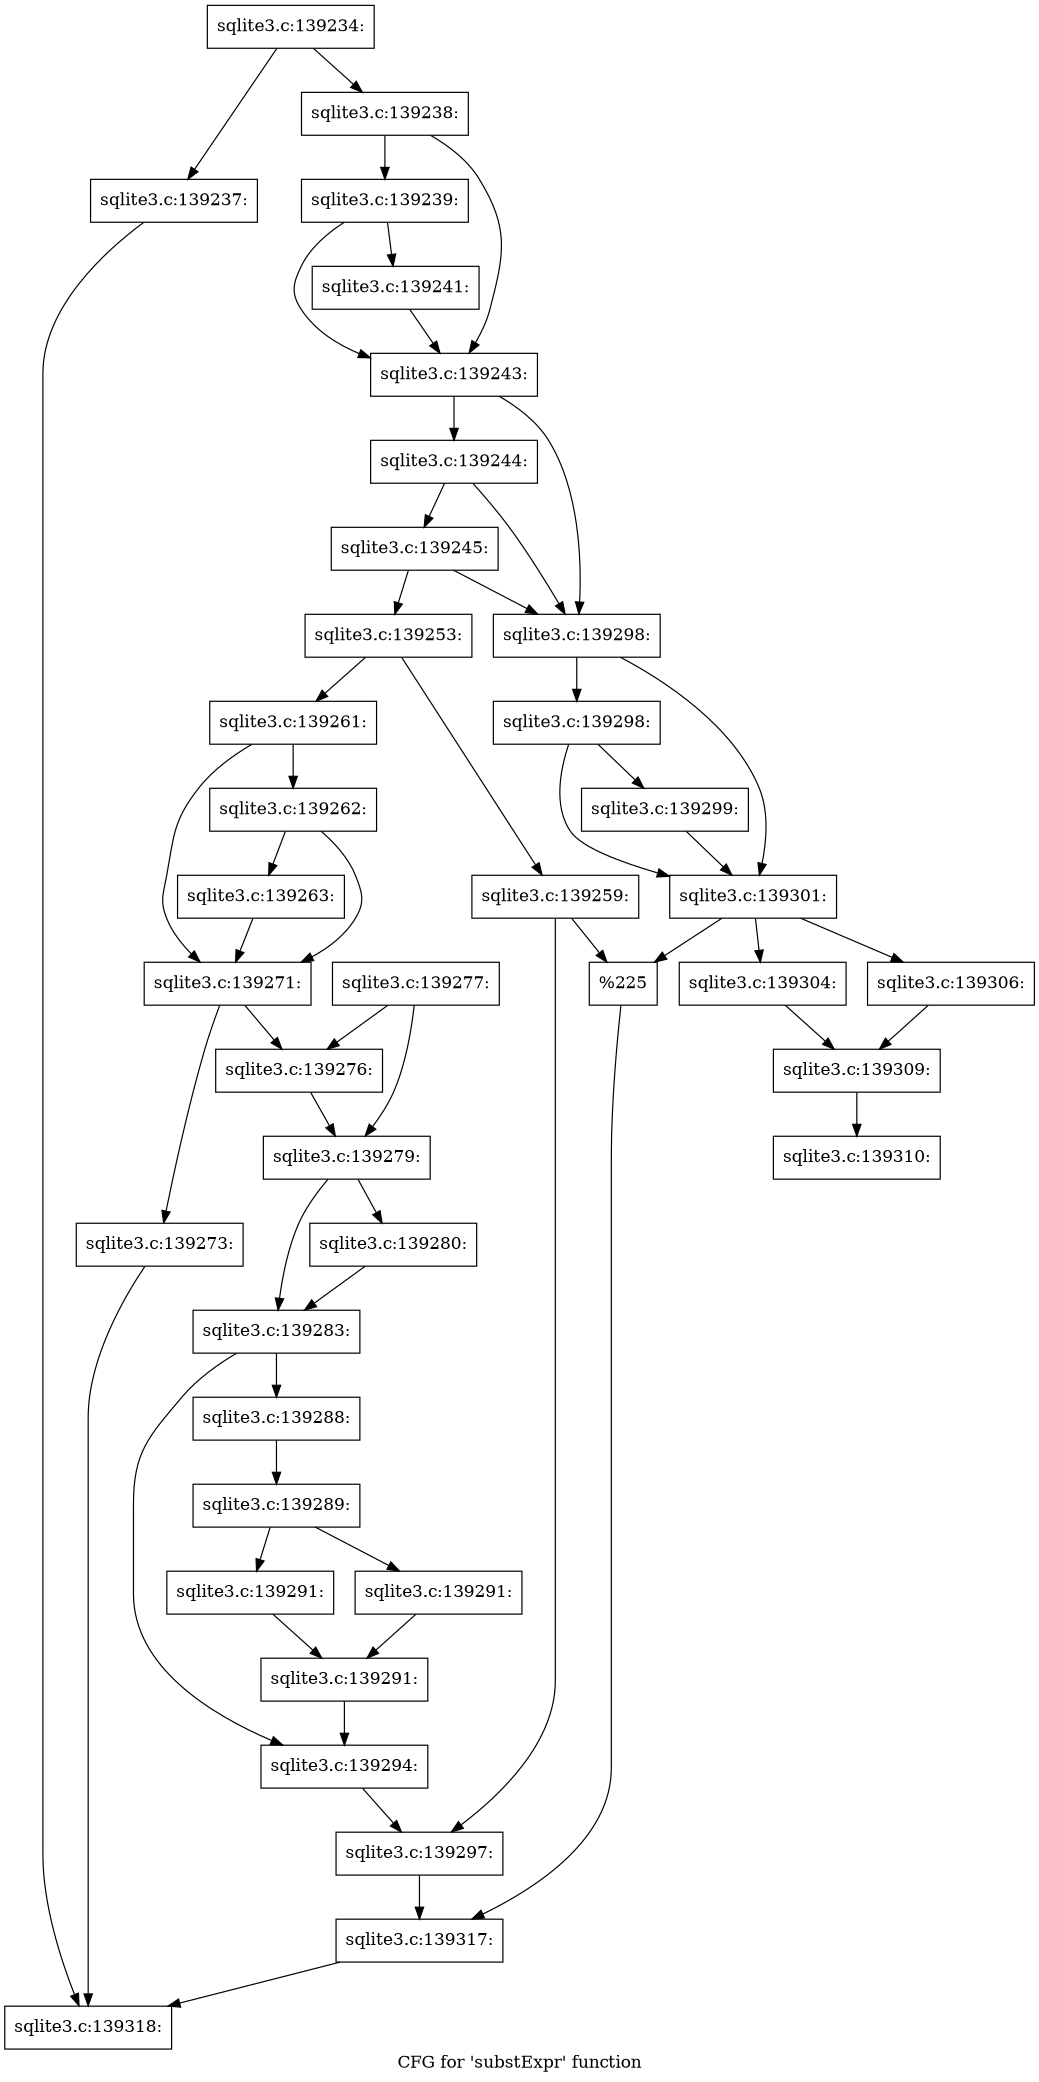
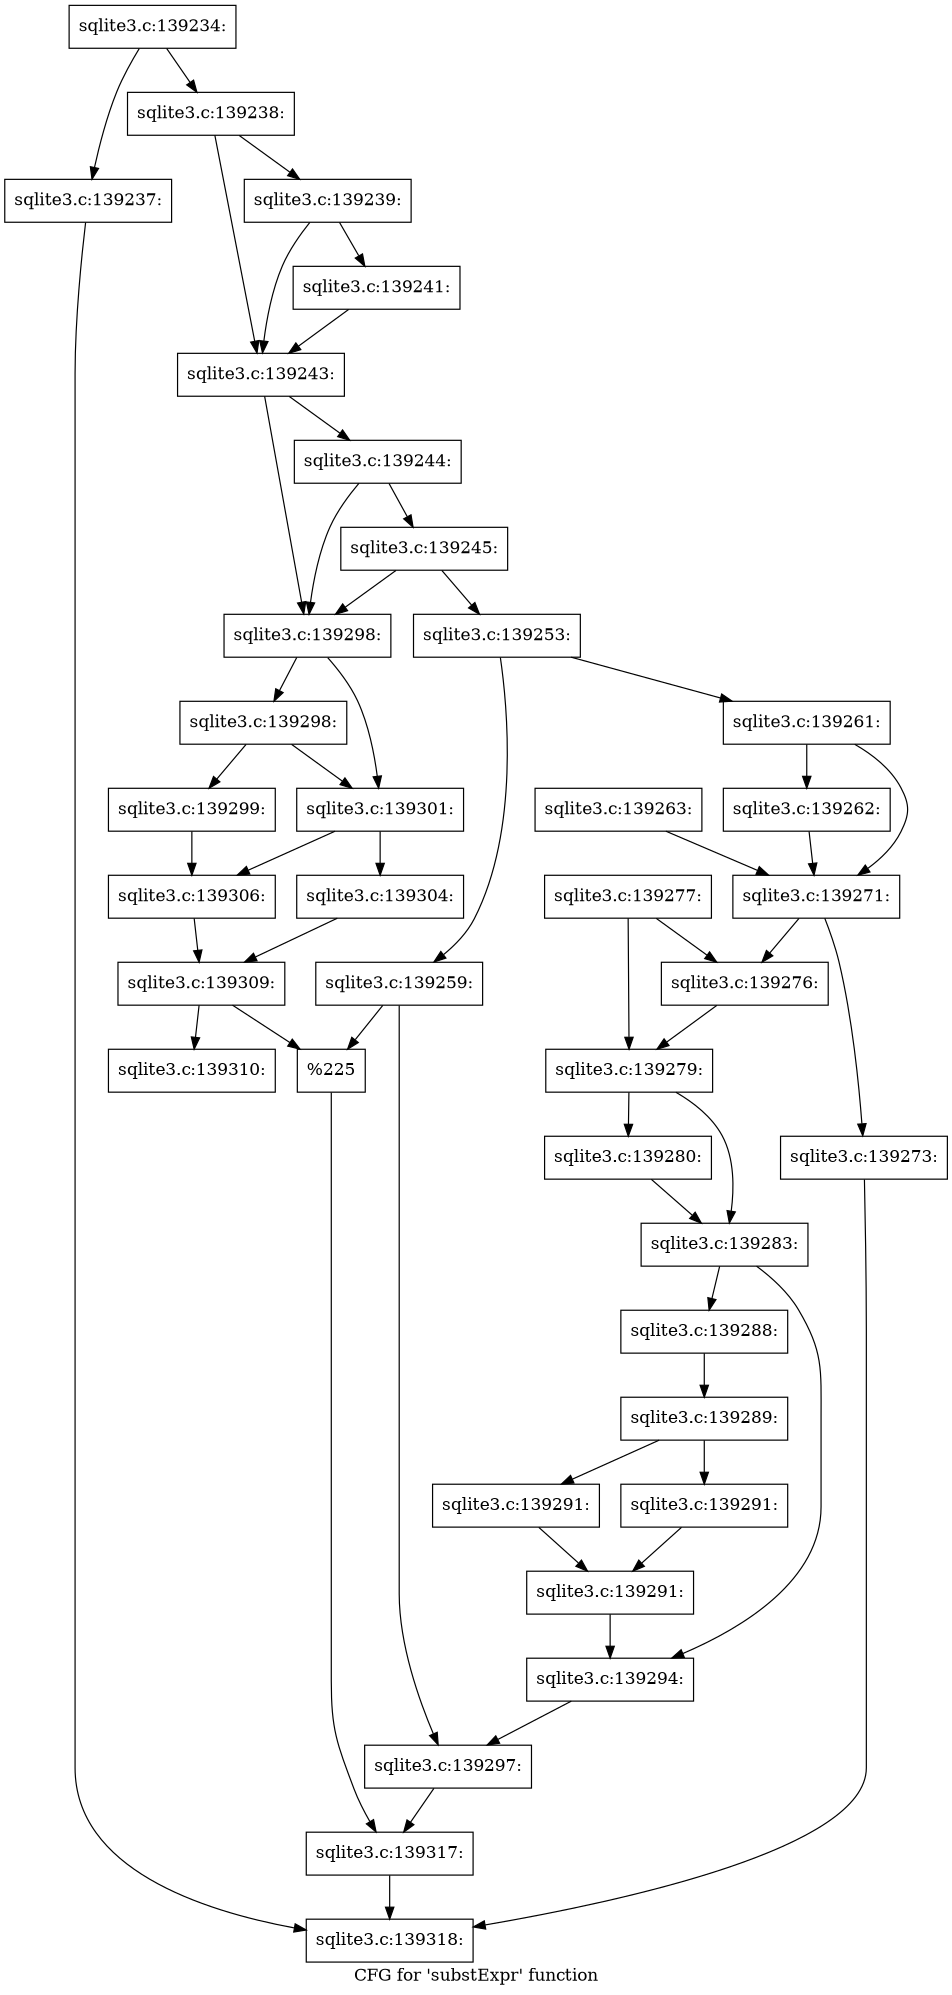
(279, 848) -> none
(705, 849) -> (192, 847)
(693, 937) -> (261, 1024)
